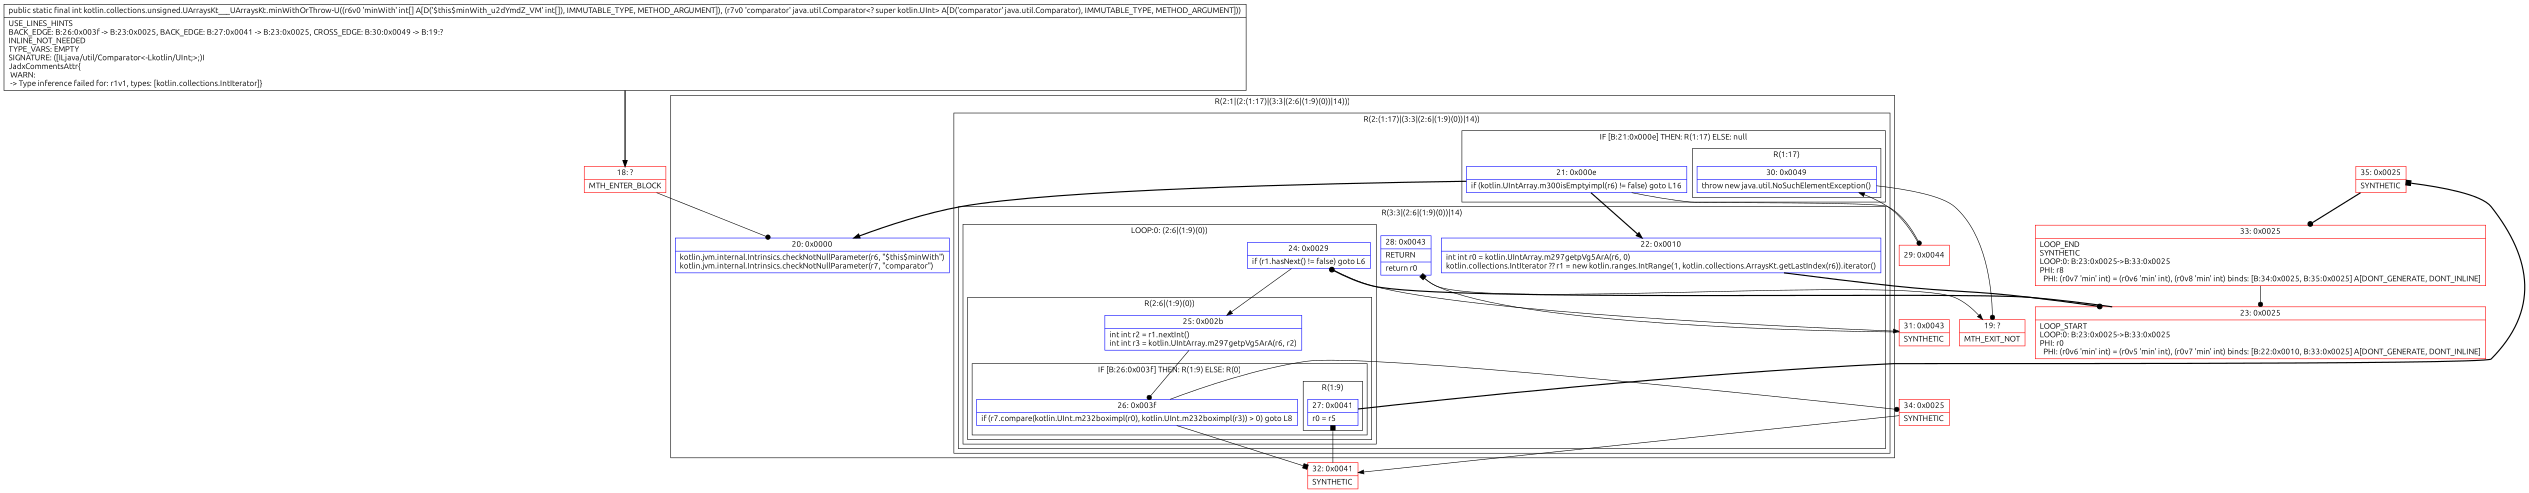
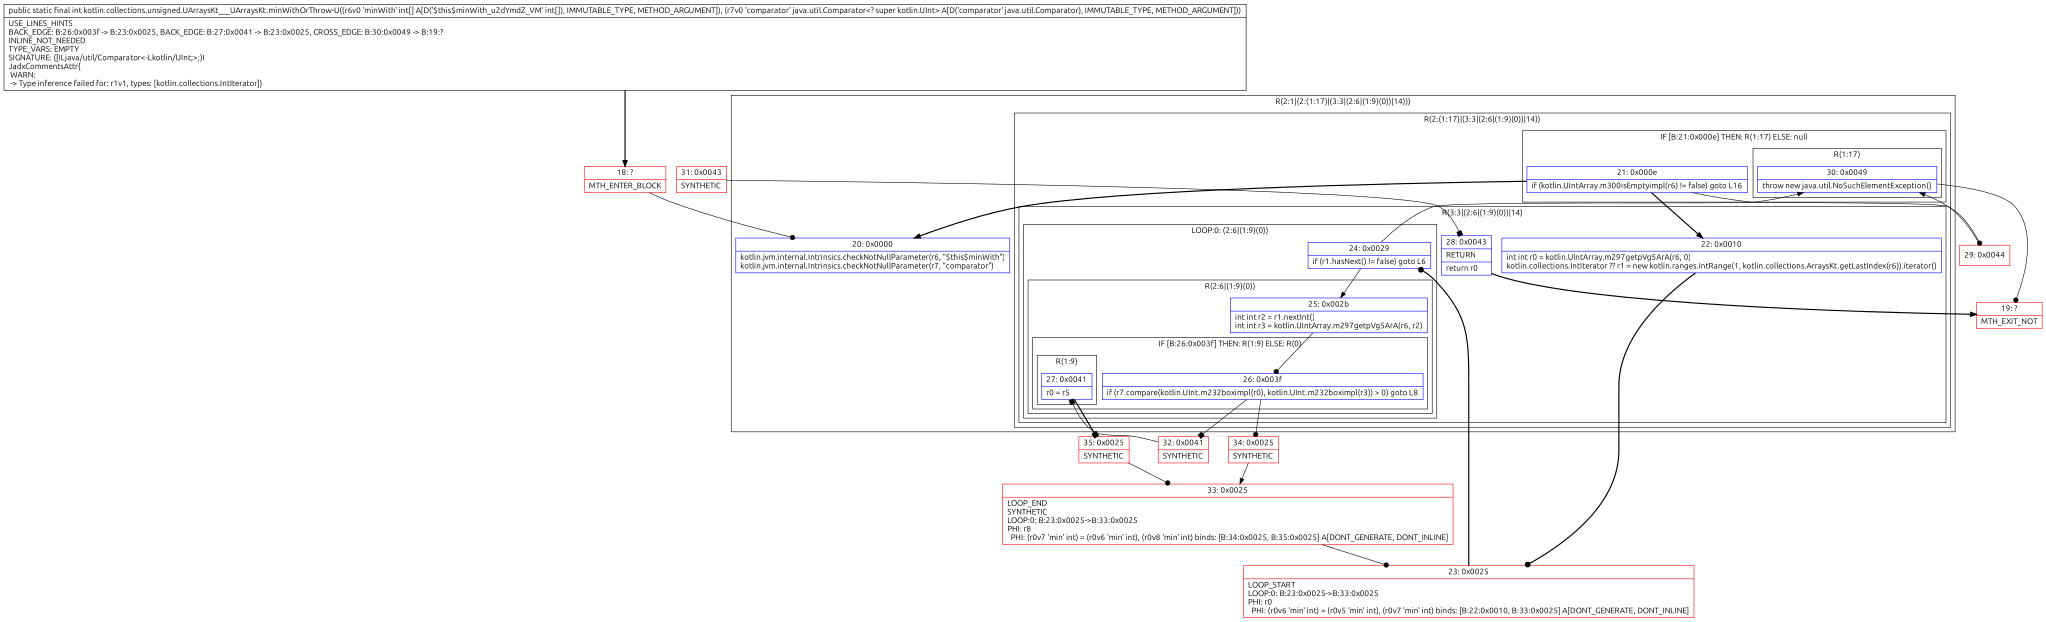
(2336, 208) -> (1147, 472)
(1701, 292) -> (1730, 305)
(1624, 316) -> (1584, 203)
(1631, 444) -> (1245, 471)
